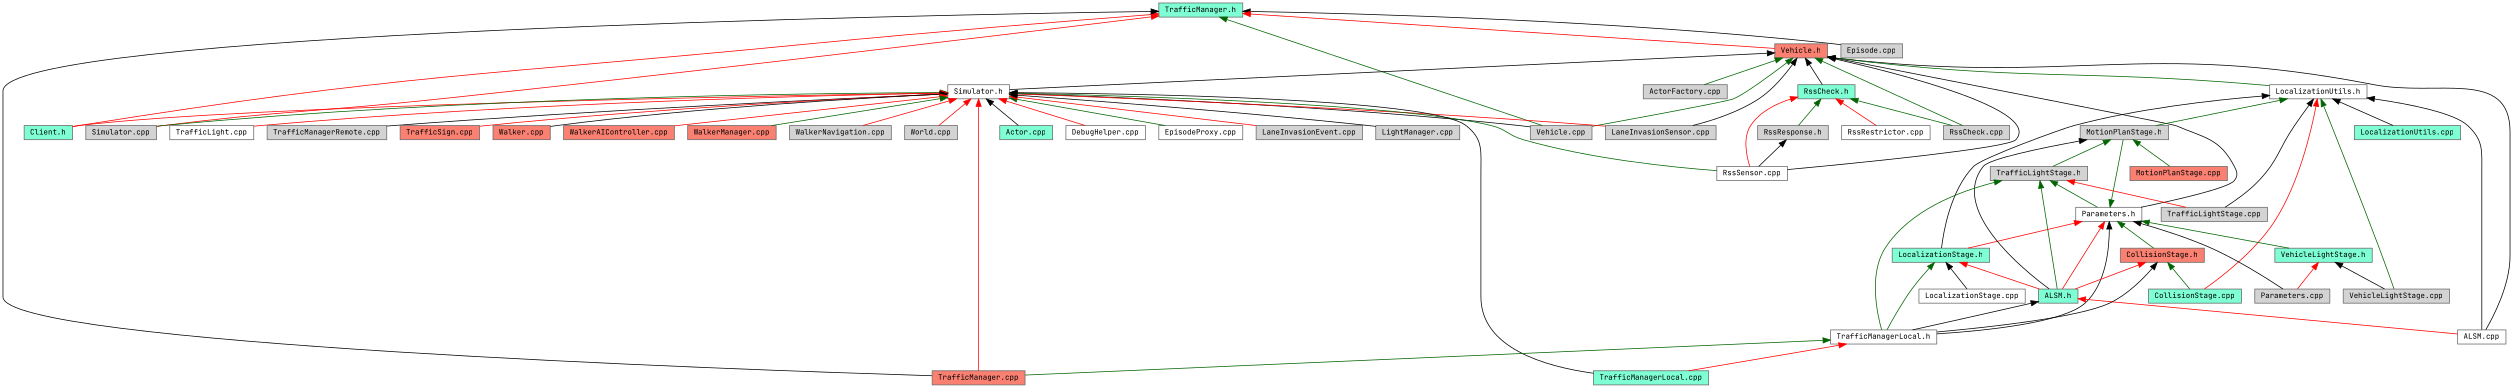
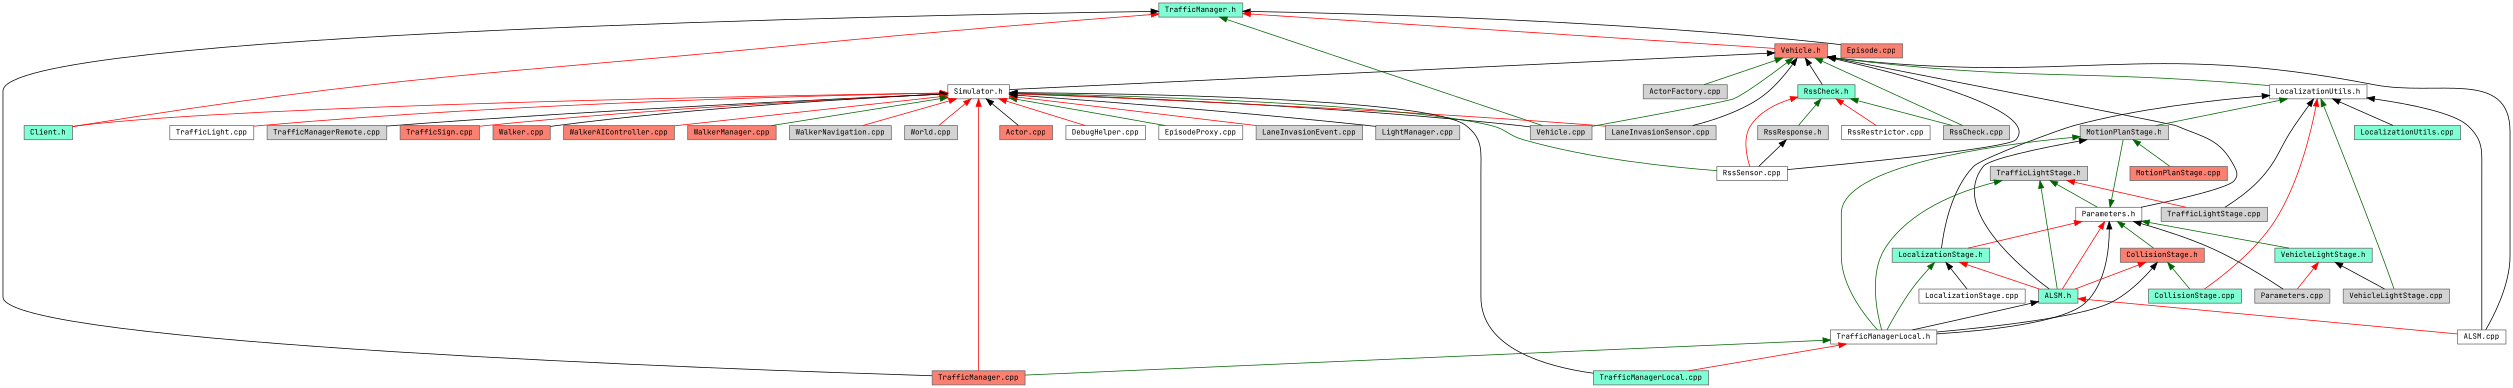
(1872, 51) -> (1872, 51)
(121, 133) -> none
(1026, 133) -> (1026, 133)
(2078, 155) -> (1887, 173)
